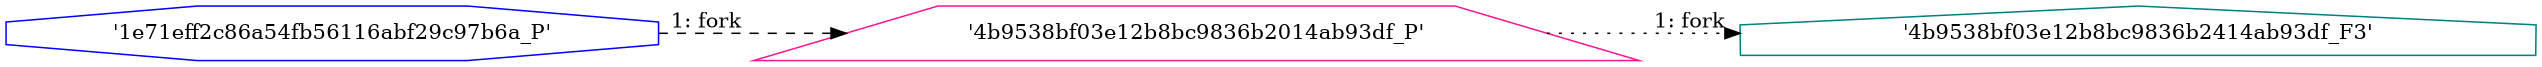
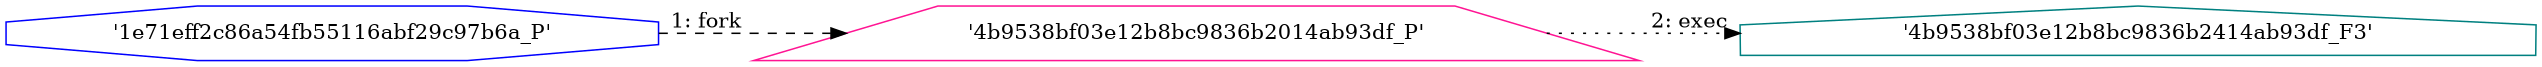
(1690, 22) -> (1690, 22)
(332, 33) -> (332, 33)
